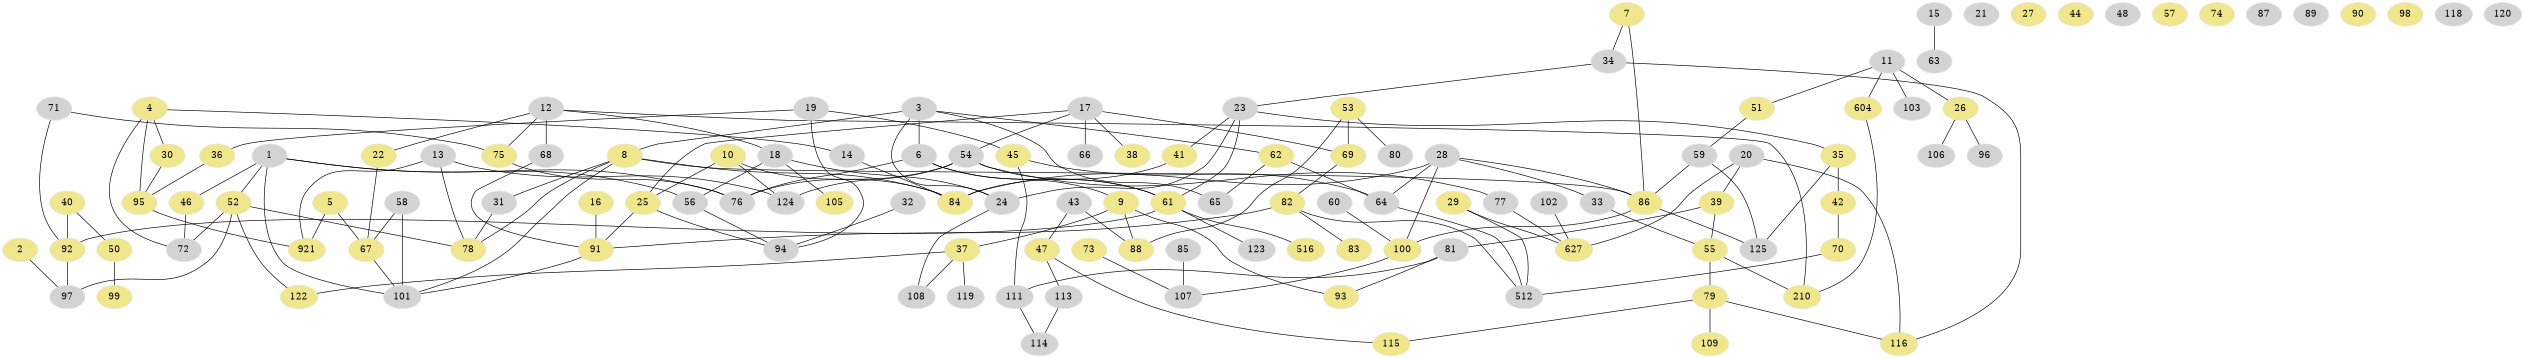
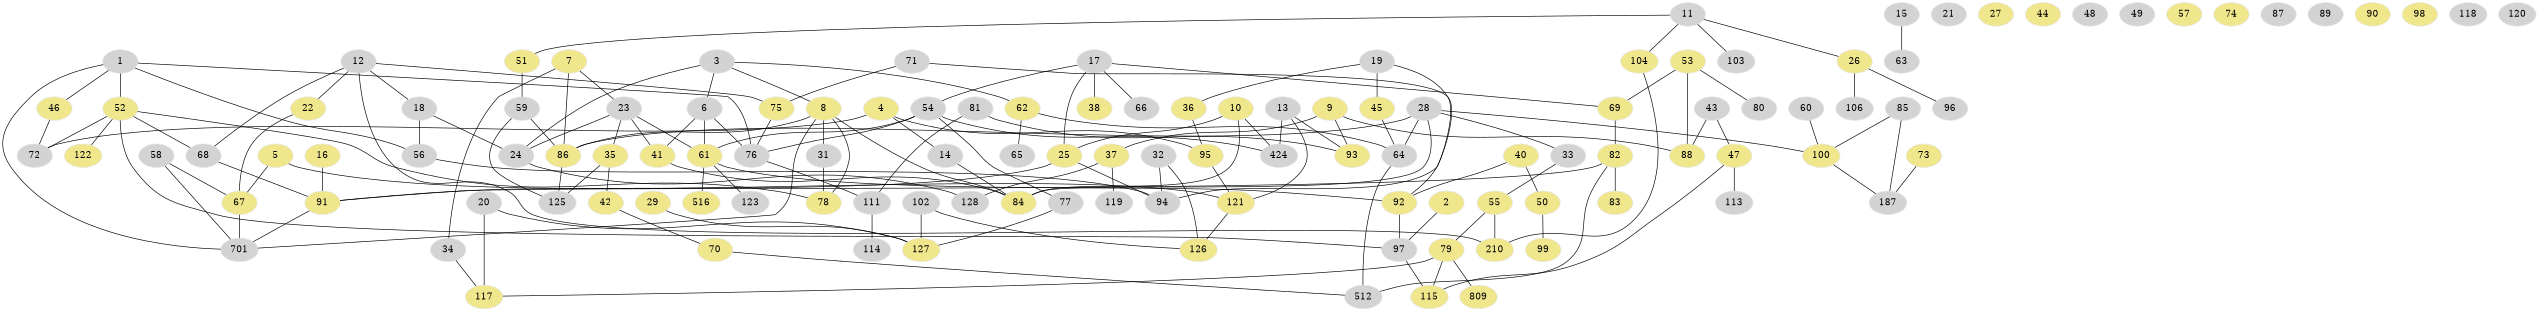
none -> (2137, 14)
(1424, 84) -> (597, 85)
(1863, 109) -> (1639, 61)
none -> (168, 135)
(167, 156) -> none
(1052, 160) -> none
(1020, 179) -> (687, 127)
(450, 203) -> (1310, 127)
(786, 203) -> (1279, 156)
(835, 203) -> none
(1717, 203) -> none
(1023, 226) -> (813, 178)
(1529, 227) -> (1862, 132)
(1516, 235) -> none
(307, 250) -> (1236, 203)
none -> (1198, 250)
(1574, 250) -> (921, 250)
(631, 270) -> none
none -> (1414, 273)
(402, 297) -> (239, 250)
(916, 297) -> (970, 203)
(1183, 297) -> (1888, 203)
(1052, 320) -> none
(1710, 344) -> (1478, 297)
(1899, 344) -> (484, 297)
